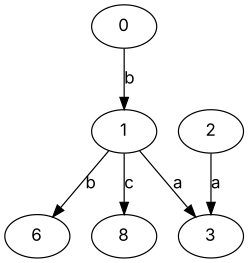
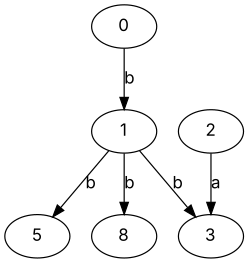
(130, 184) -> (130, 184)
(178, 184) -> (178, 184)
(37, 236) -> (37, 236)
